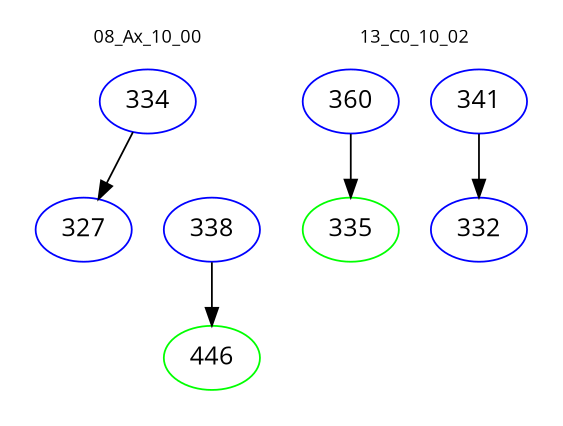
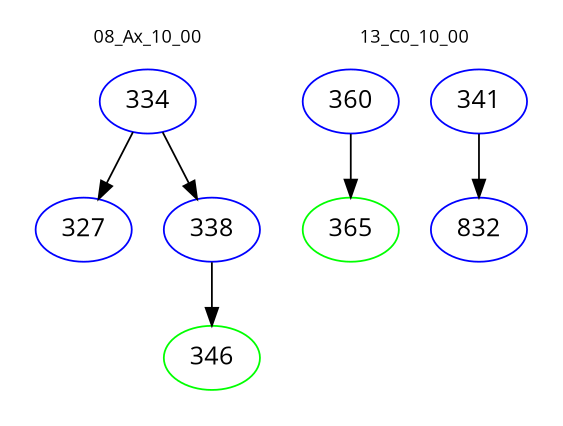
(415, 38) -> (415, 38)
none -> (176, 158)
(351, 230) -> (351, 230)
(479, 230) -> (479, 230)
(212, 358) -> (212, 358)
